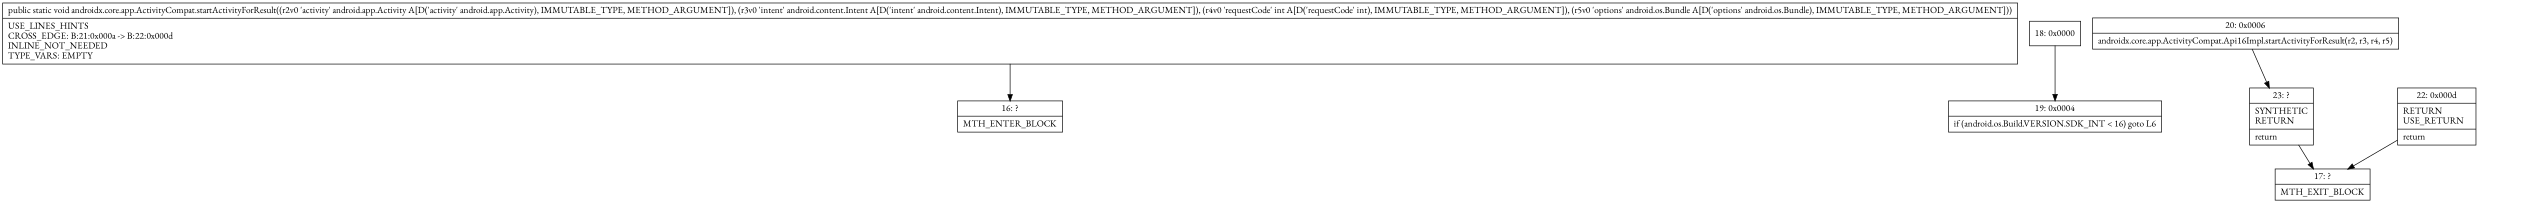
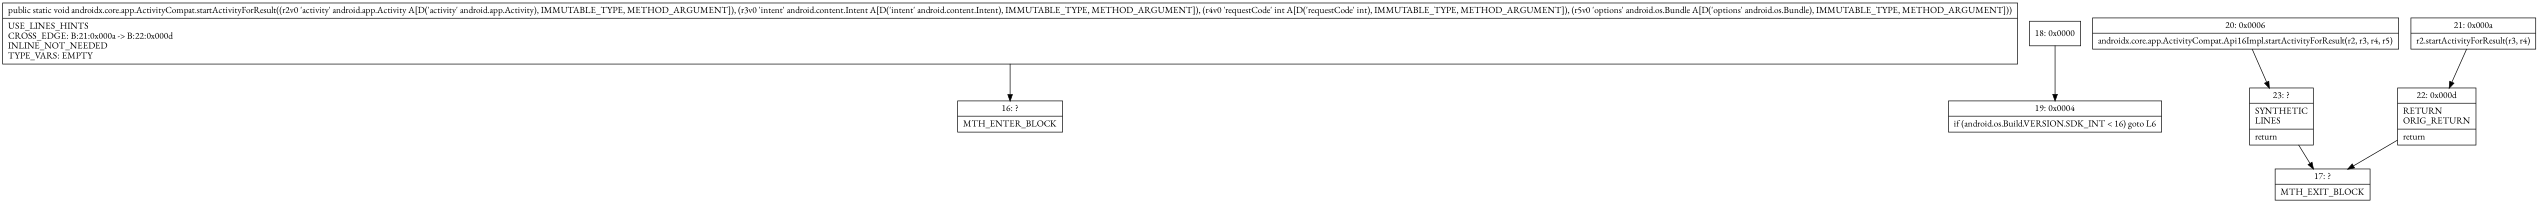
none -> (2473, 34)
(2275, 121) -> (2268, 121)
(2433, 121) -> (2437, 121)
